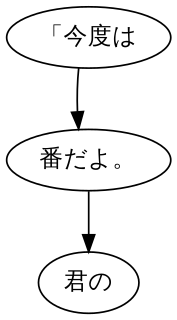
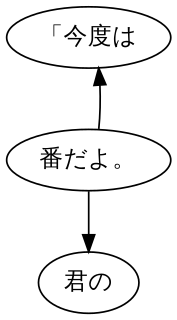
(77, 90) -> (100, 107)
